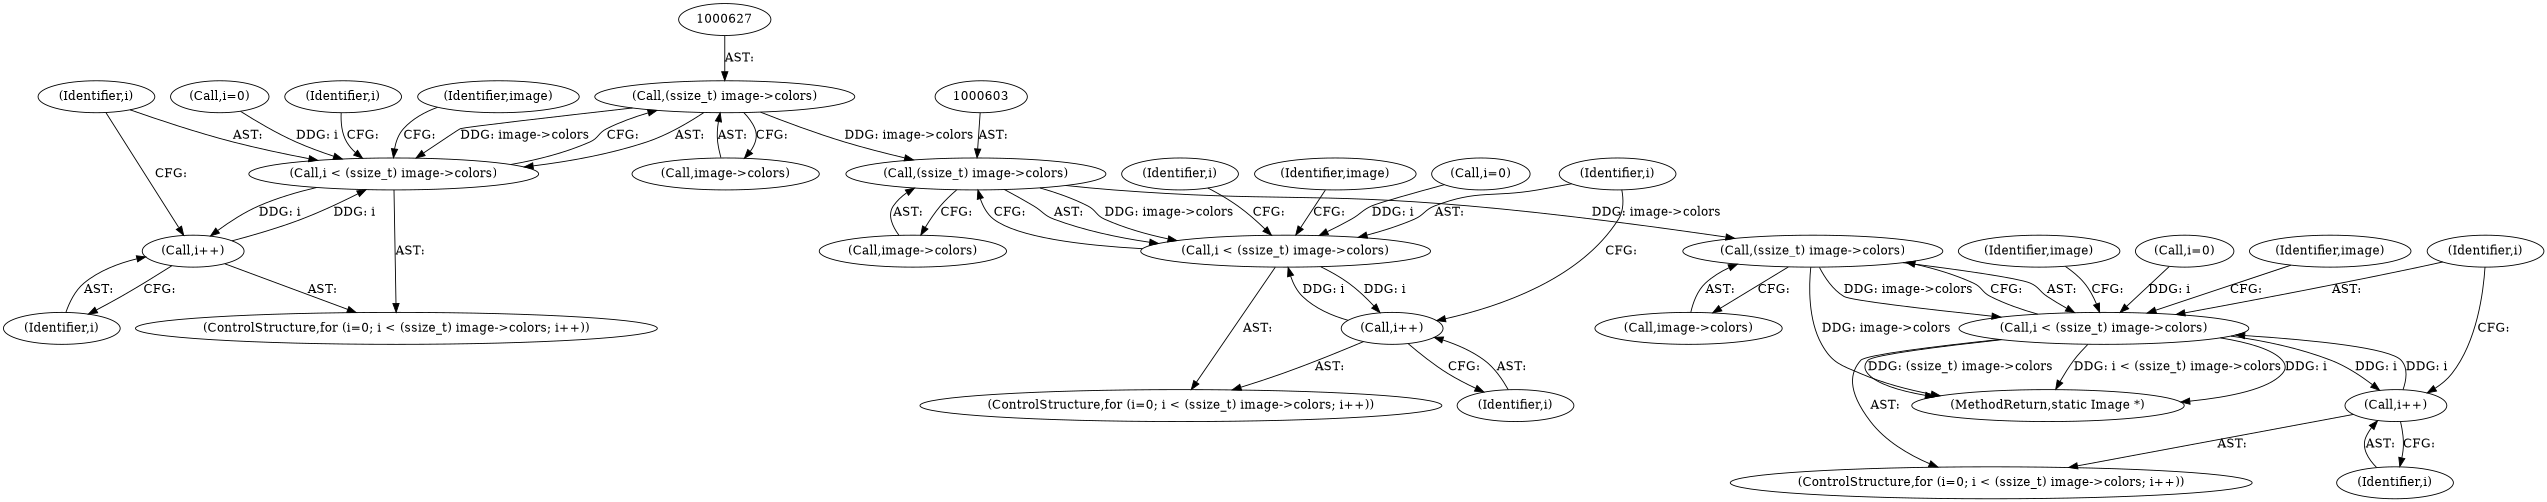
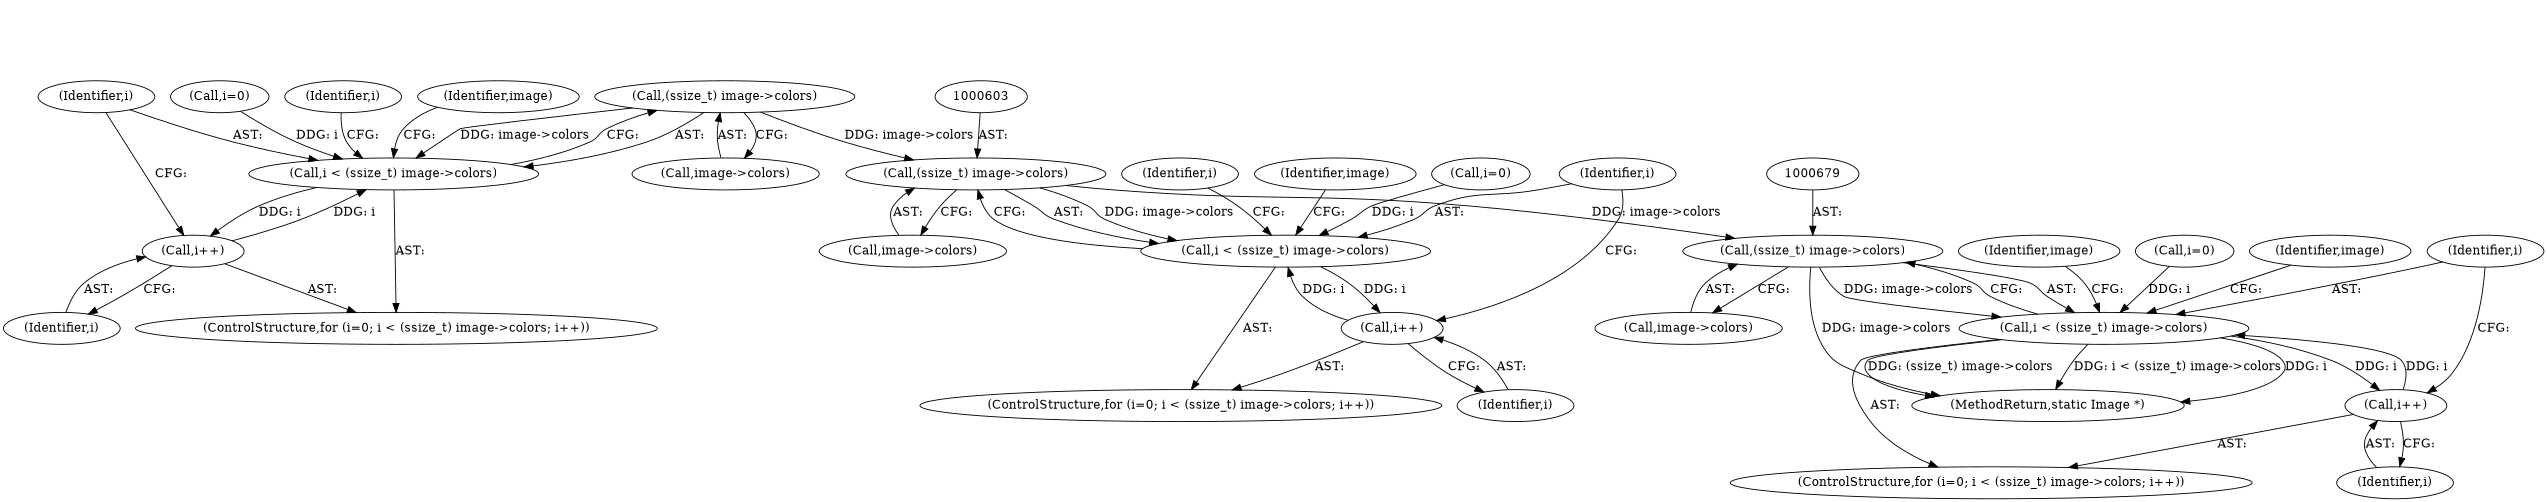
(725, 20) -> none
none -> (1813, 174)
